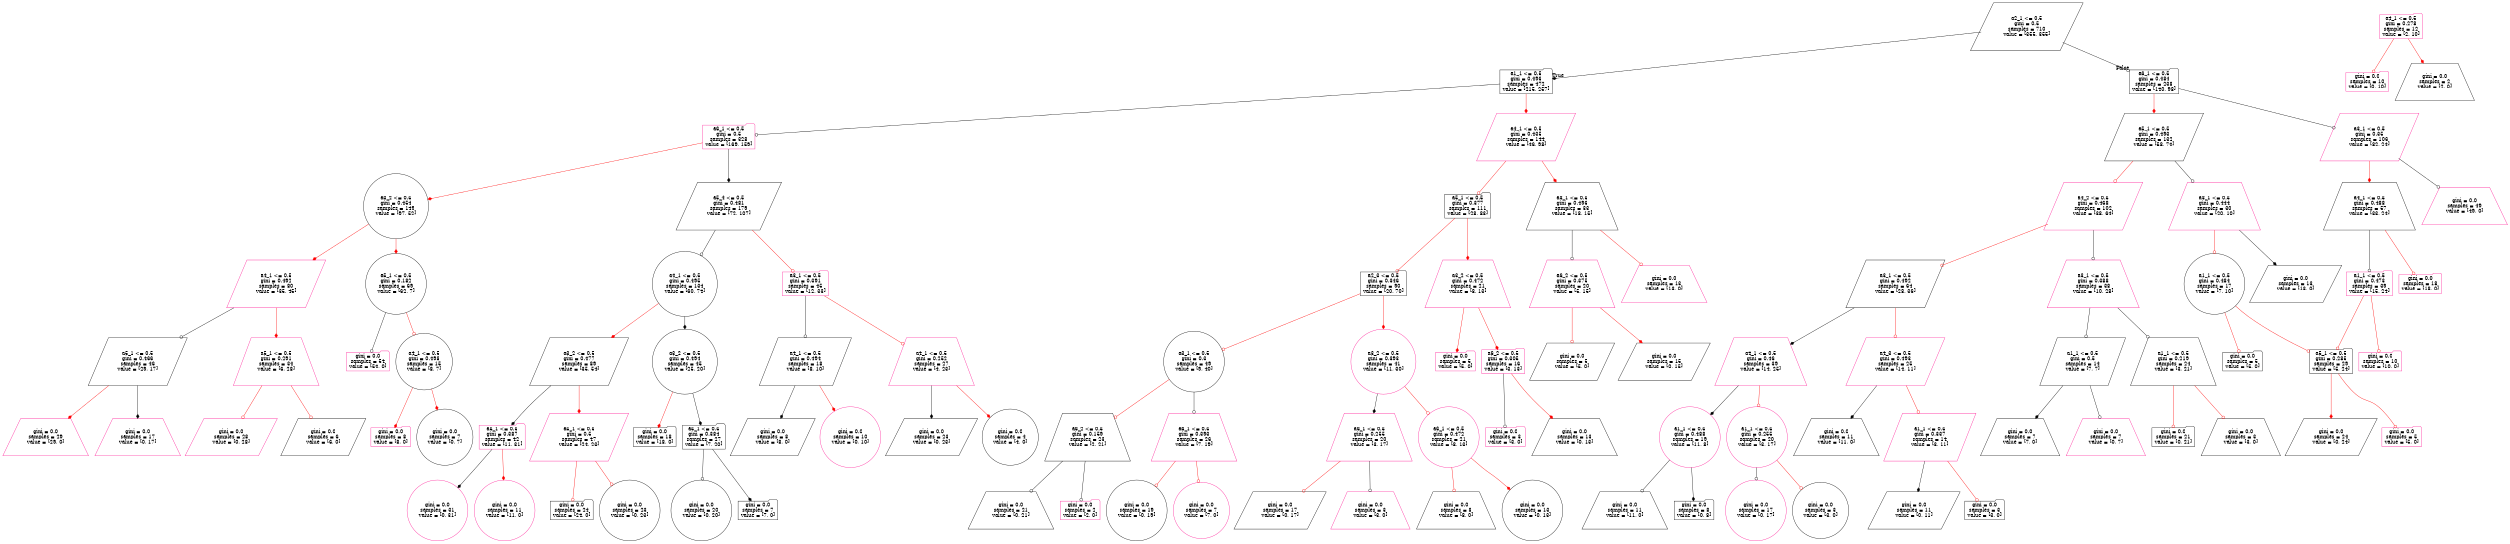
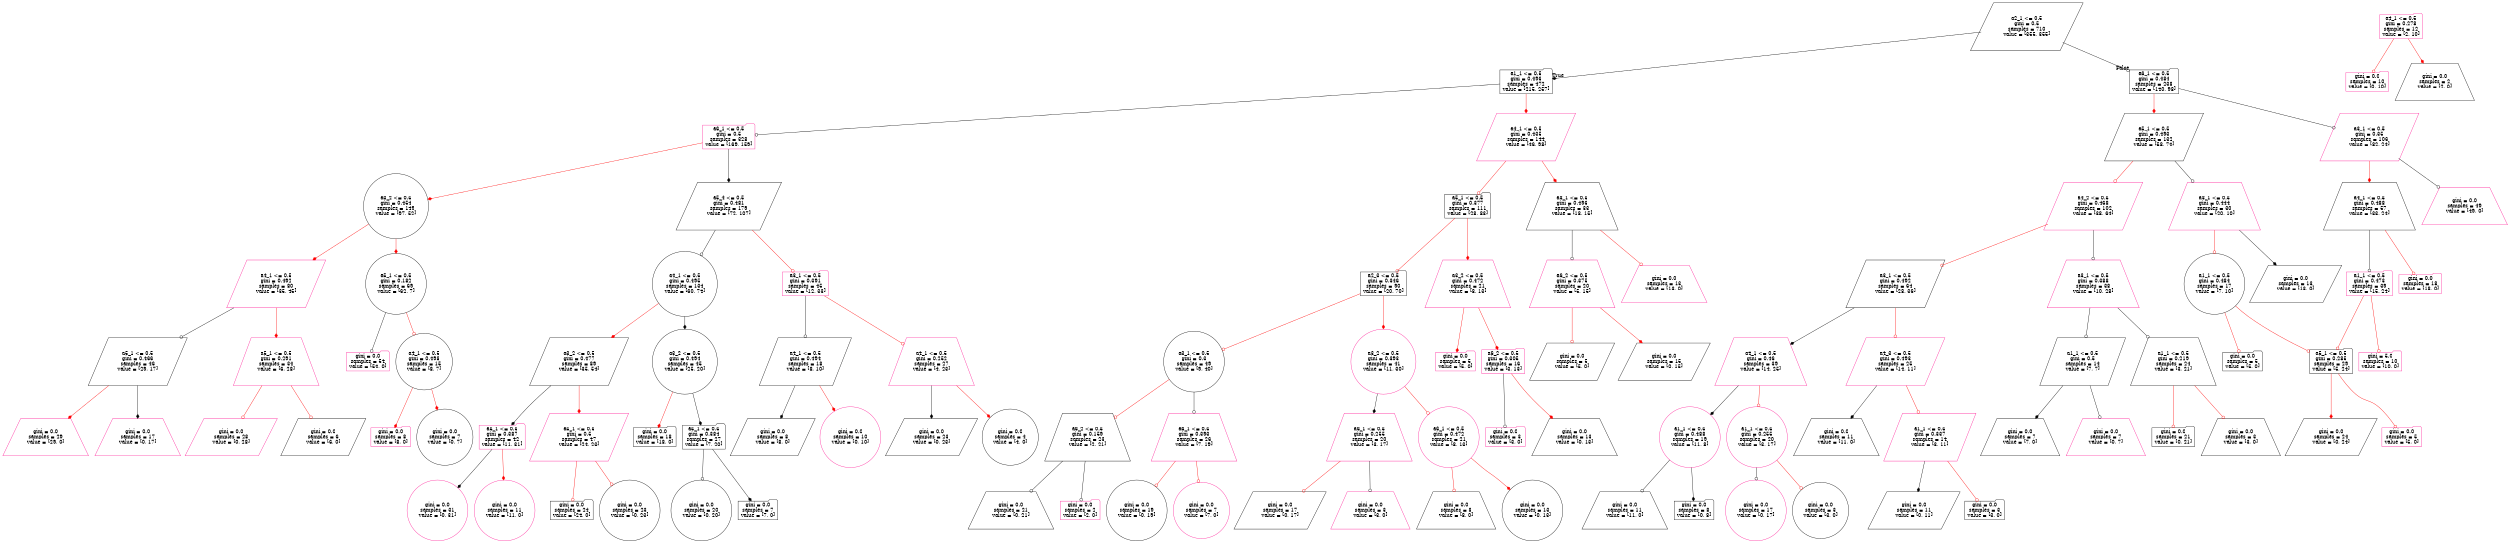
(2380, 362) -> (2380, 362)
